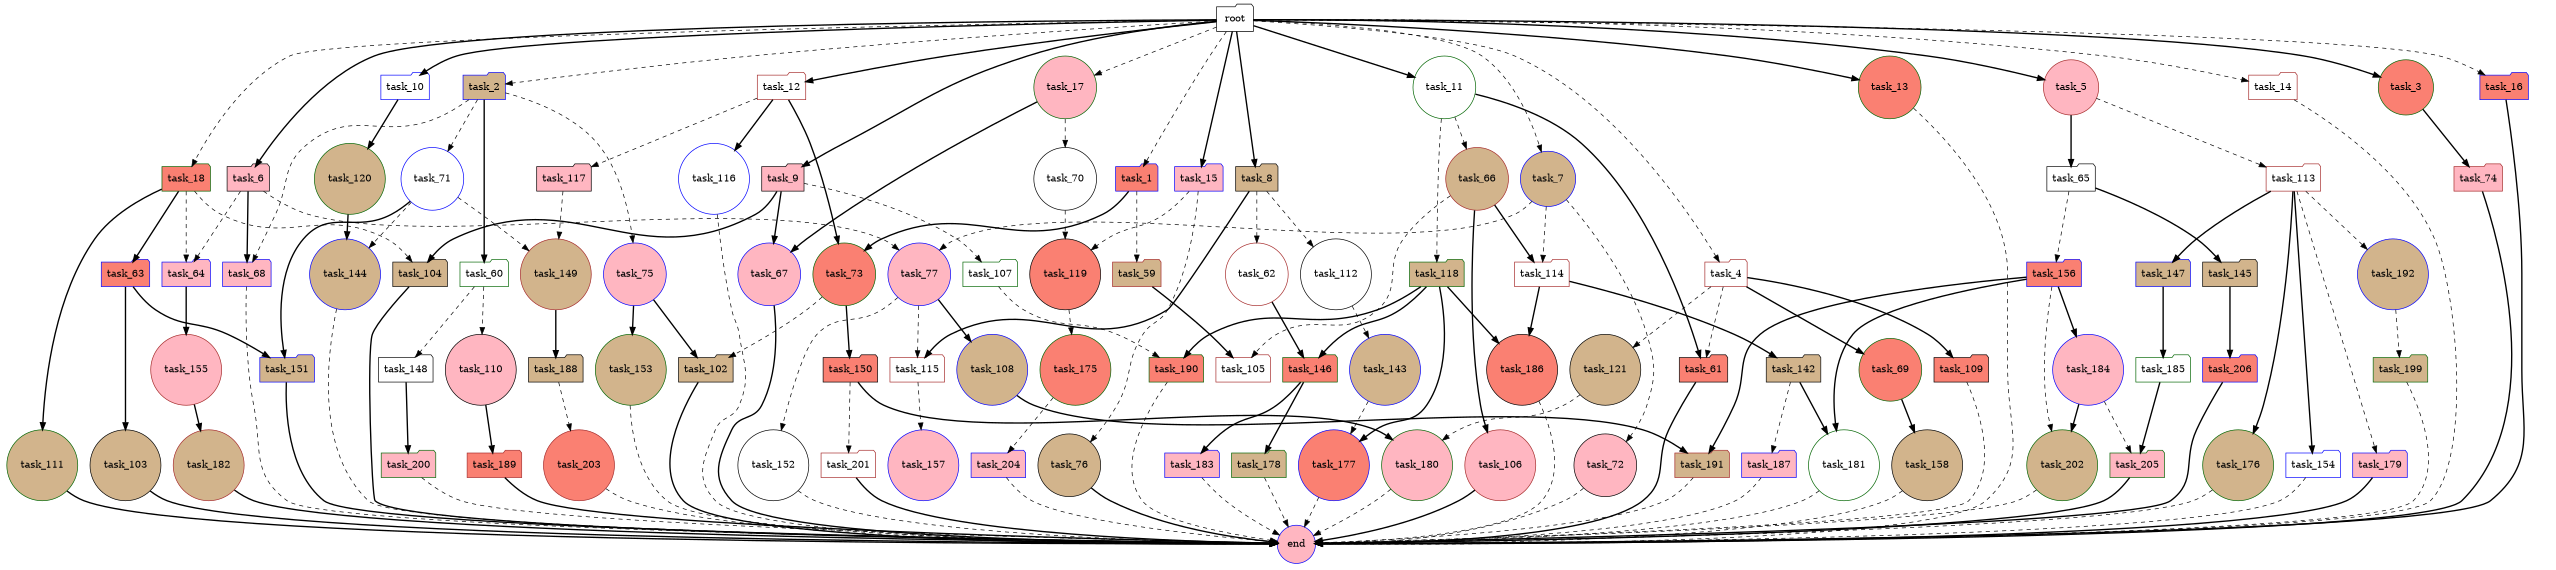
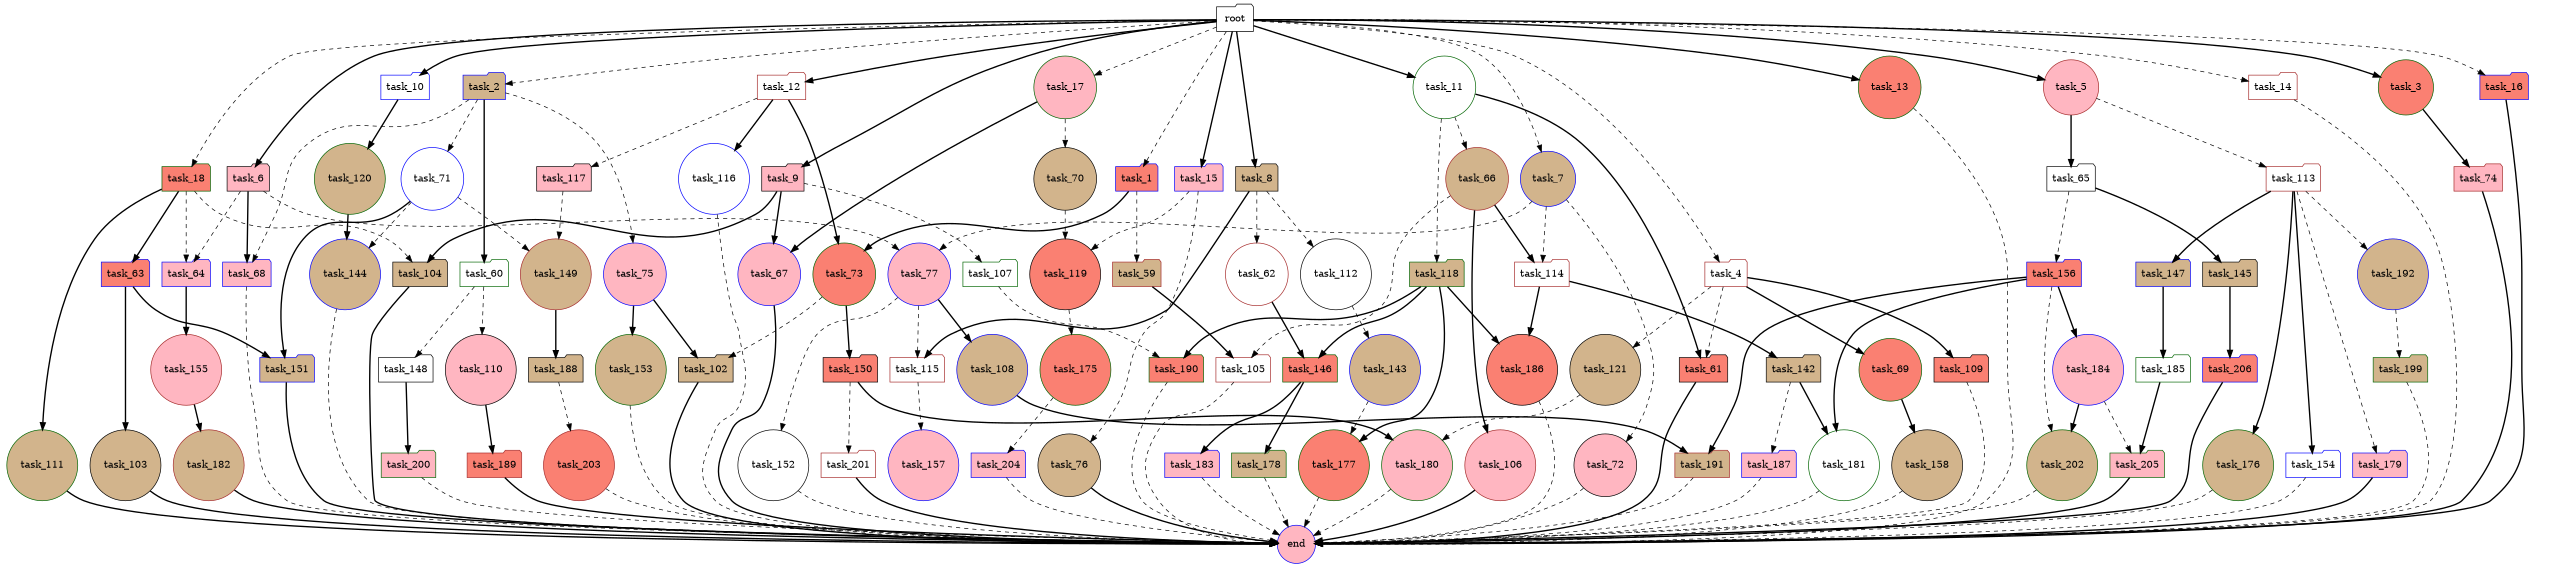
(1065, 179) -> (1065, 179)
(1334, 465) -> (1334, 465)
none -> (1148, 481)
